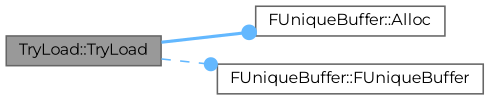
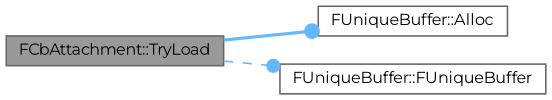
(84, 51) -> (115, 51)
